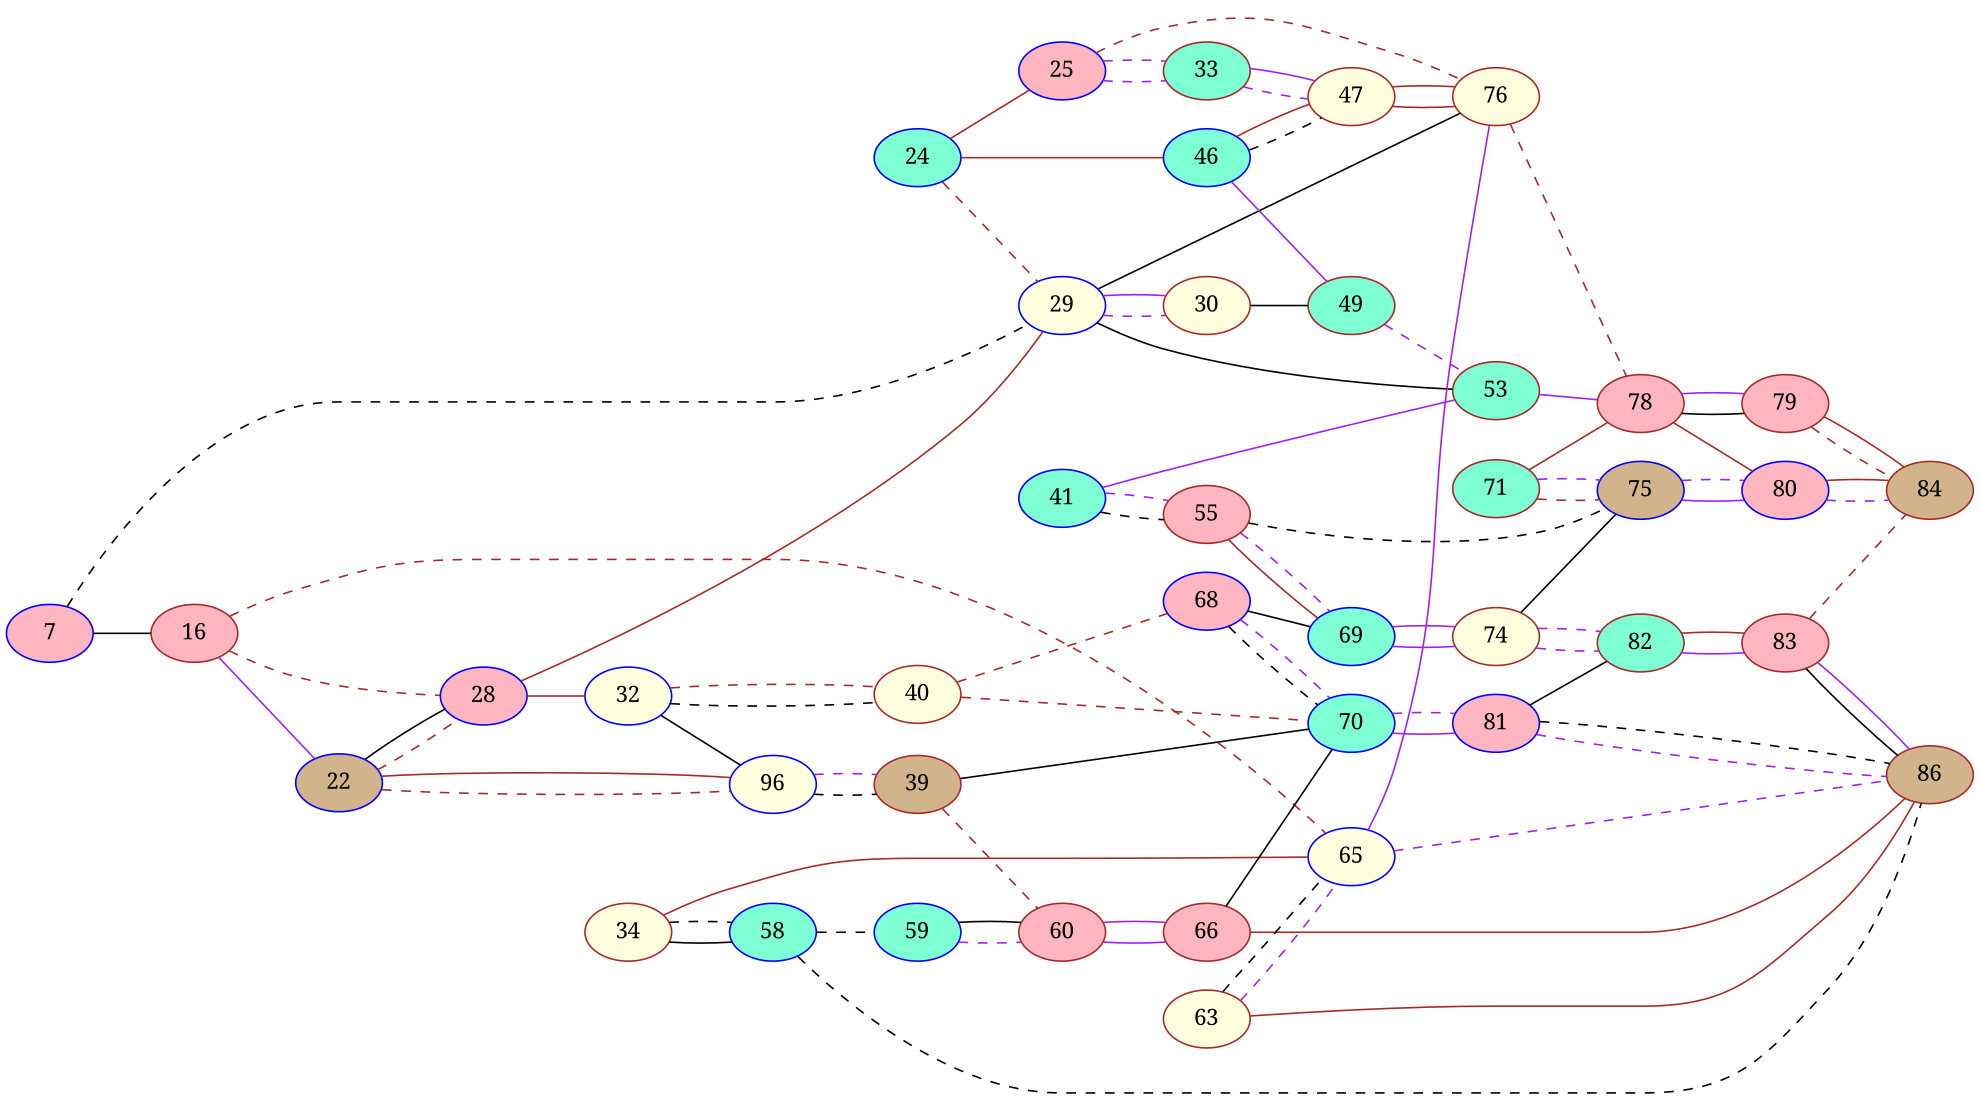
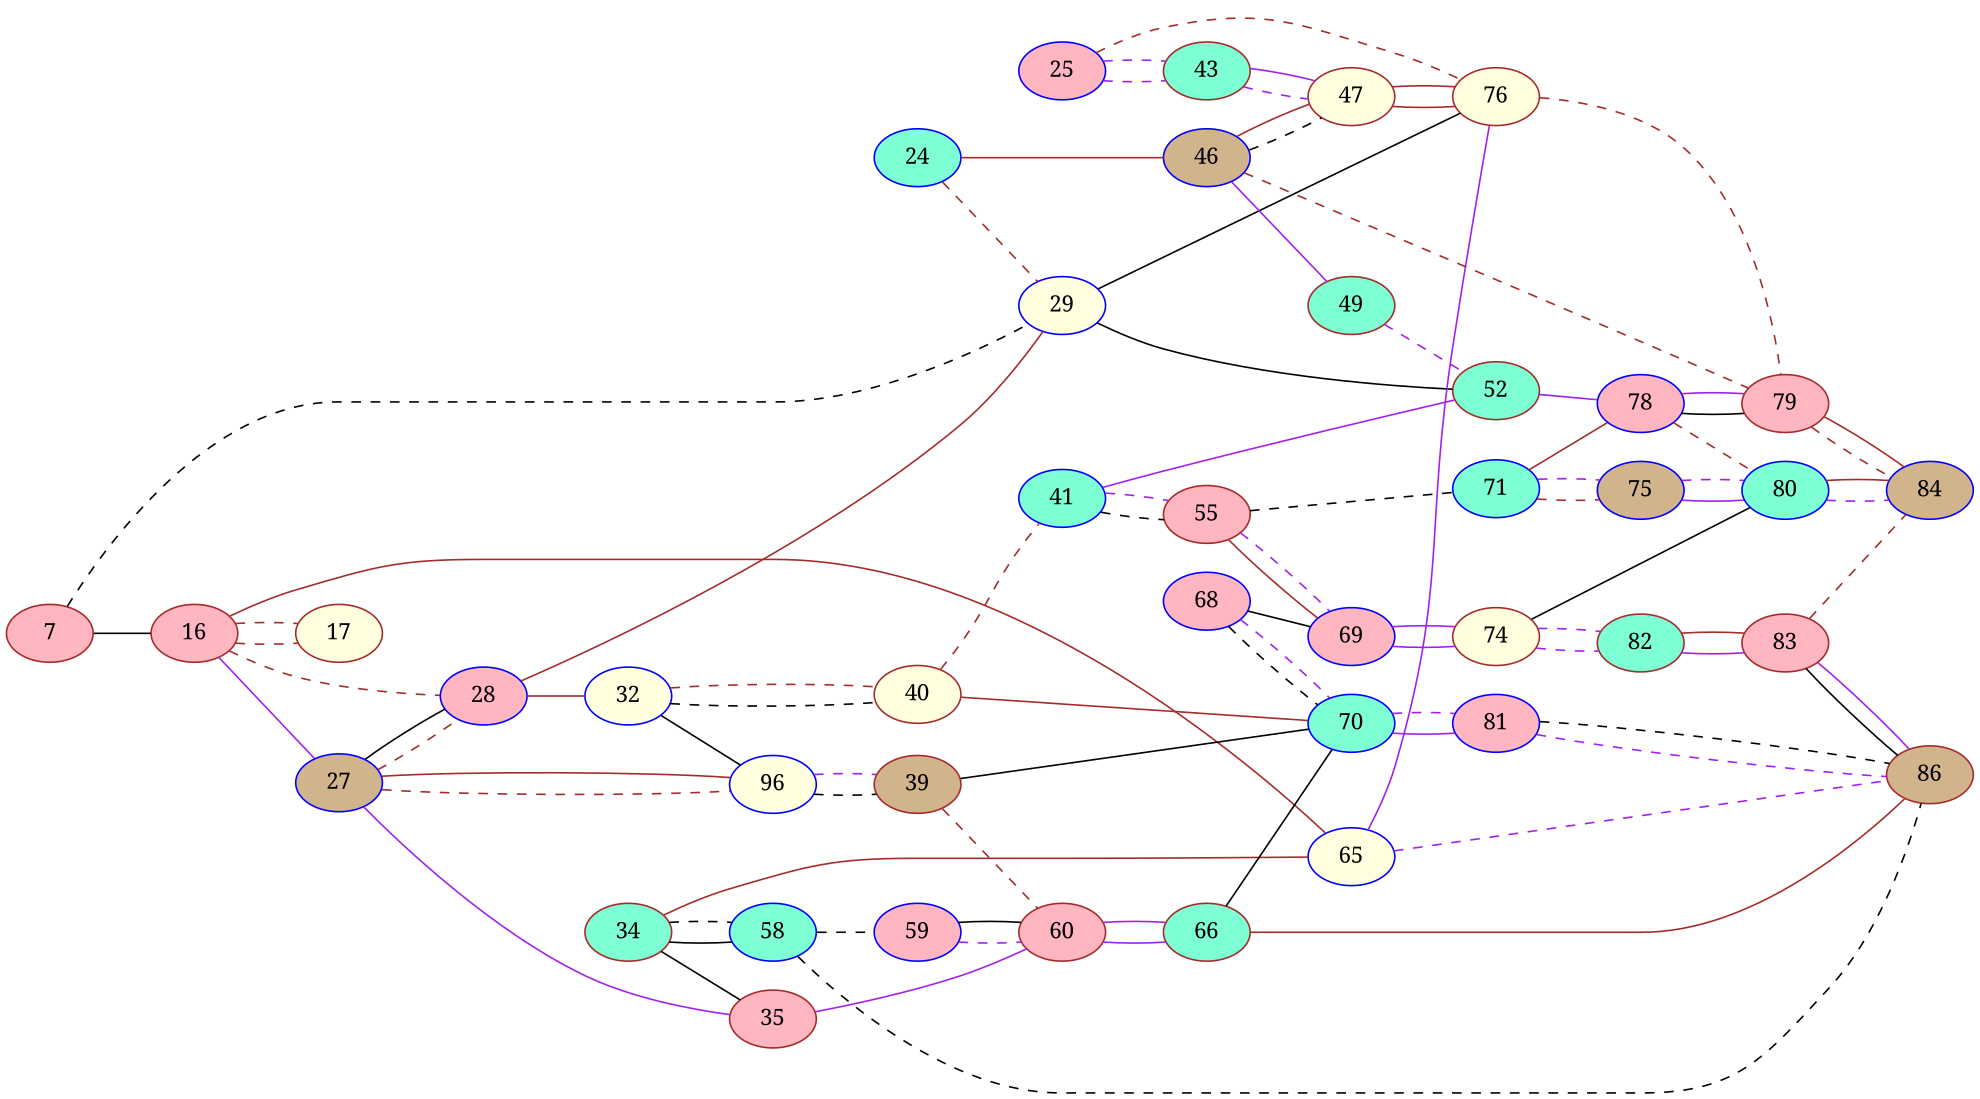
(1207, 71) -> (1207, 71)
(990, 114) -> none
(1207, 158) -> (1207, 158)
(1568, 250) -> (1715, 184)
none -> (1496, 280)
(1207, 306) -> none
(1496, 391) -> (1496, 391)
(1641, 404) -> (1641, 404)
(1713, 447) -> (1713, 447)
(1496, 489) -> (1496, 489)
(1785, 490) -> (1785, 490)
(1930, 490) -> (1930, 490)
(1420, 541) -> (1351, 502)
(812, 563) -> (812, 563)
(1568, 563) -> (1641, 563)
(50, 633) -> (50, 633)
none -> (339, 633)
(1351, 637) -> (1351, 637)
(1052, 651) -> (990, 596)
(1568, 683) -> none
(1135, 709) -> (1135, 709)
(339, 783) -> (339, 783)
(628, 932) -> (628, 932)
(918, 932) -> (918, 932)
(1207, 932) -> (1207, 932)
none -> (773, 1019)
(1207, 1019) -> none
